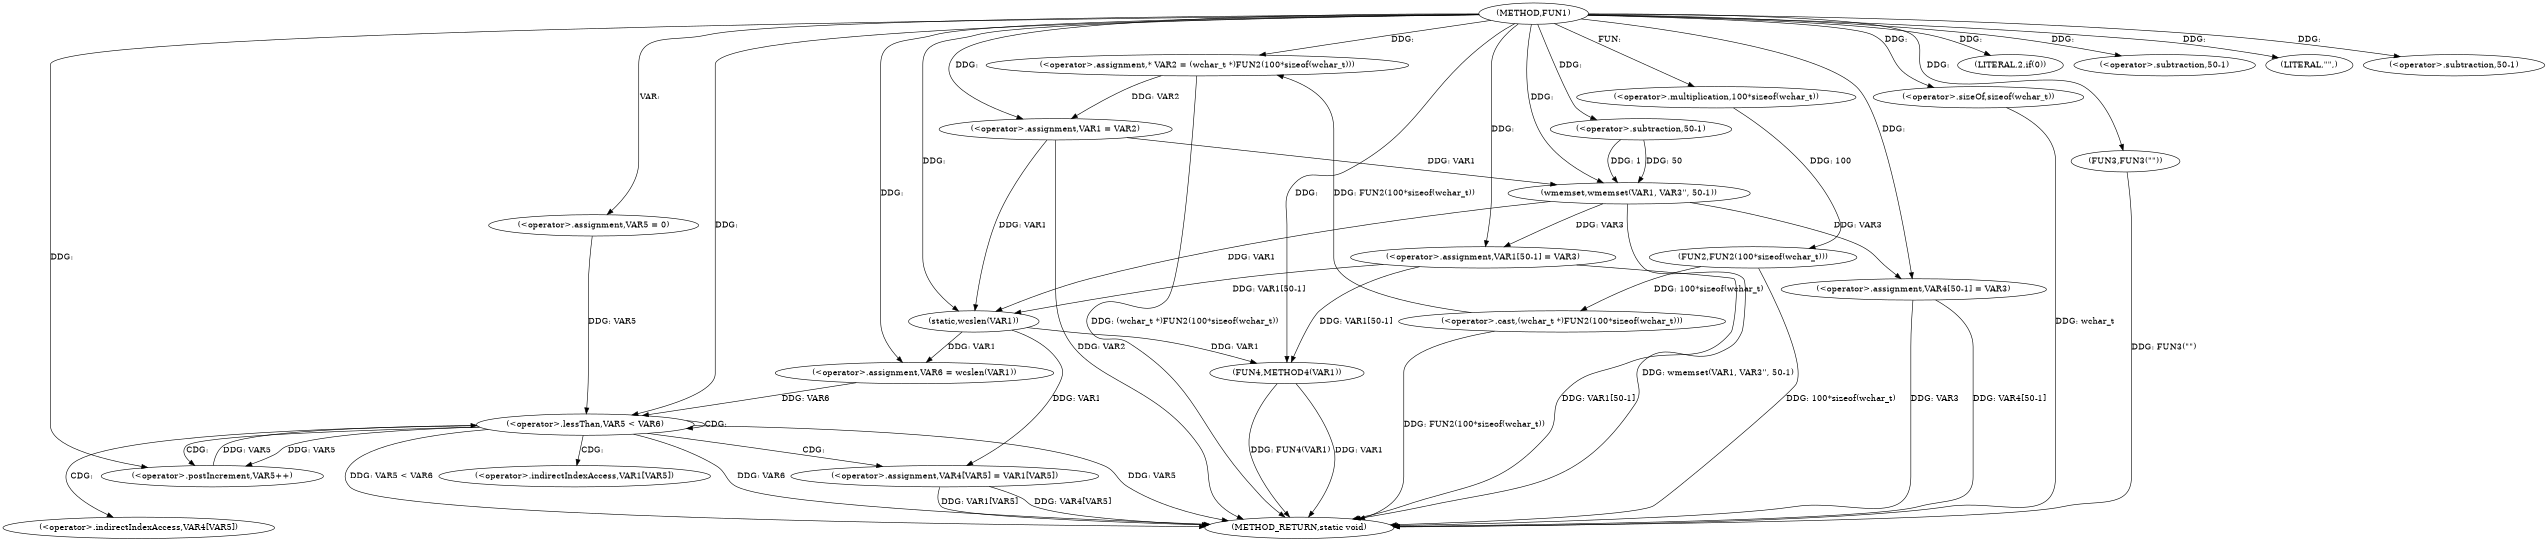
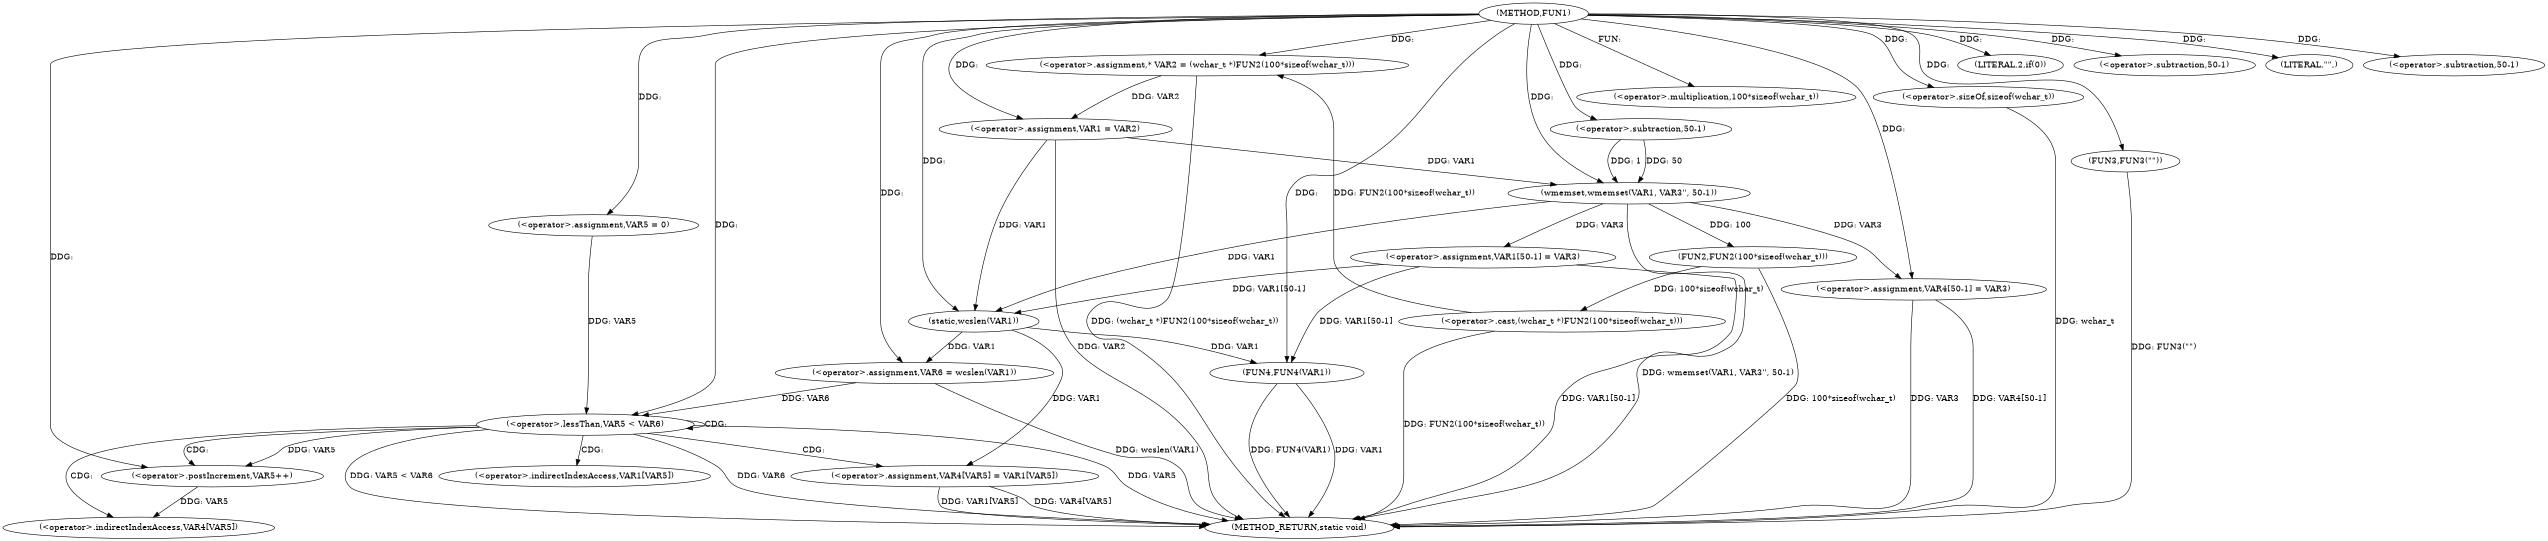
(651, 97) -> (651, 97)
(1492, 128) -> none
(1809, 172) -> (1688, 224)
(1287, 373) -> (1287, 373)
(335, 430) -> (178, 500)
none -> (1094, 448)
